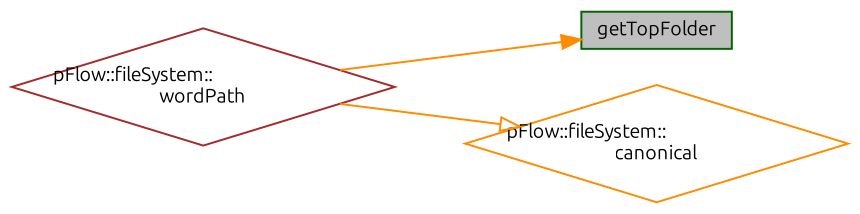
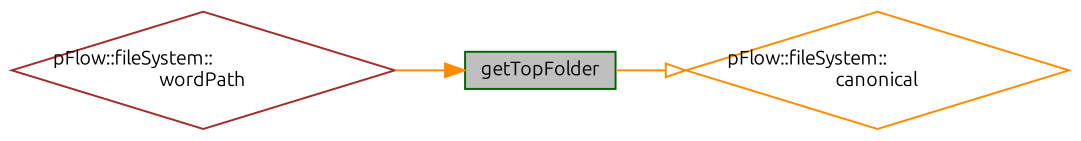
(420, 114) -> (641, 70)
